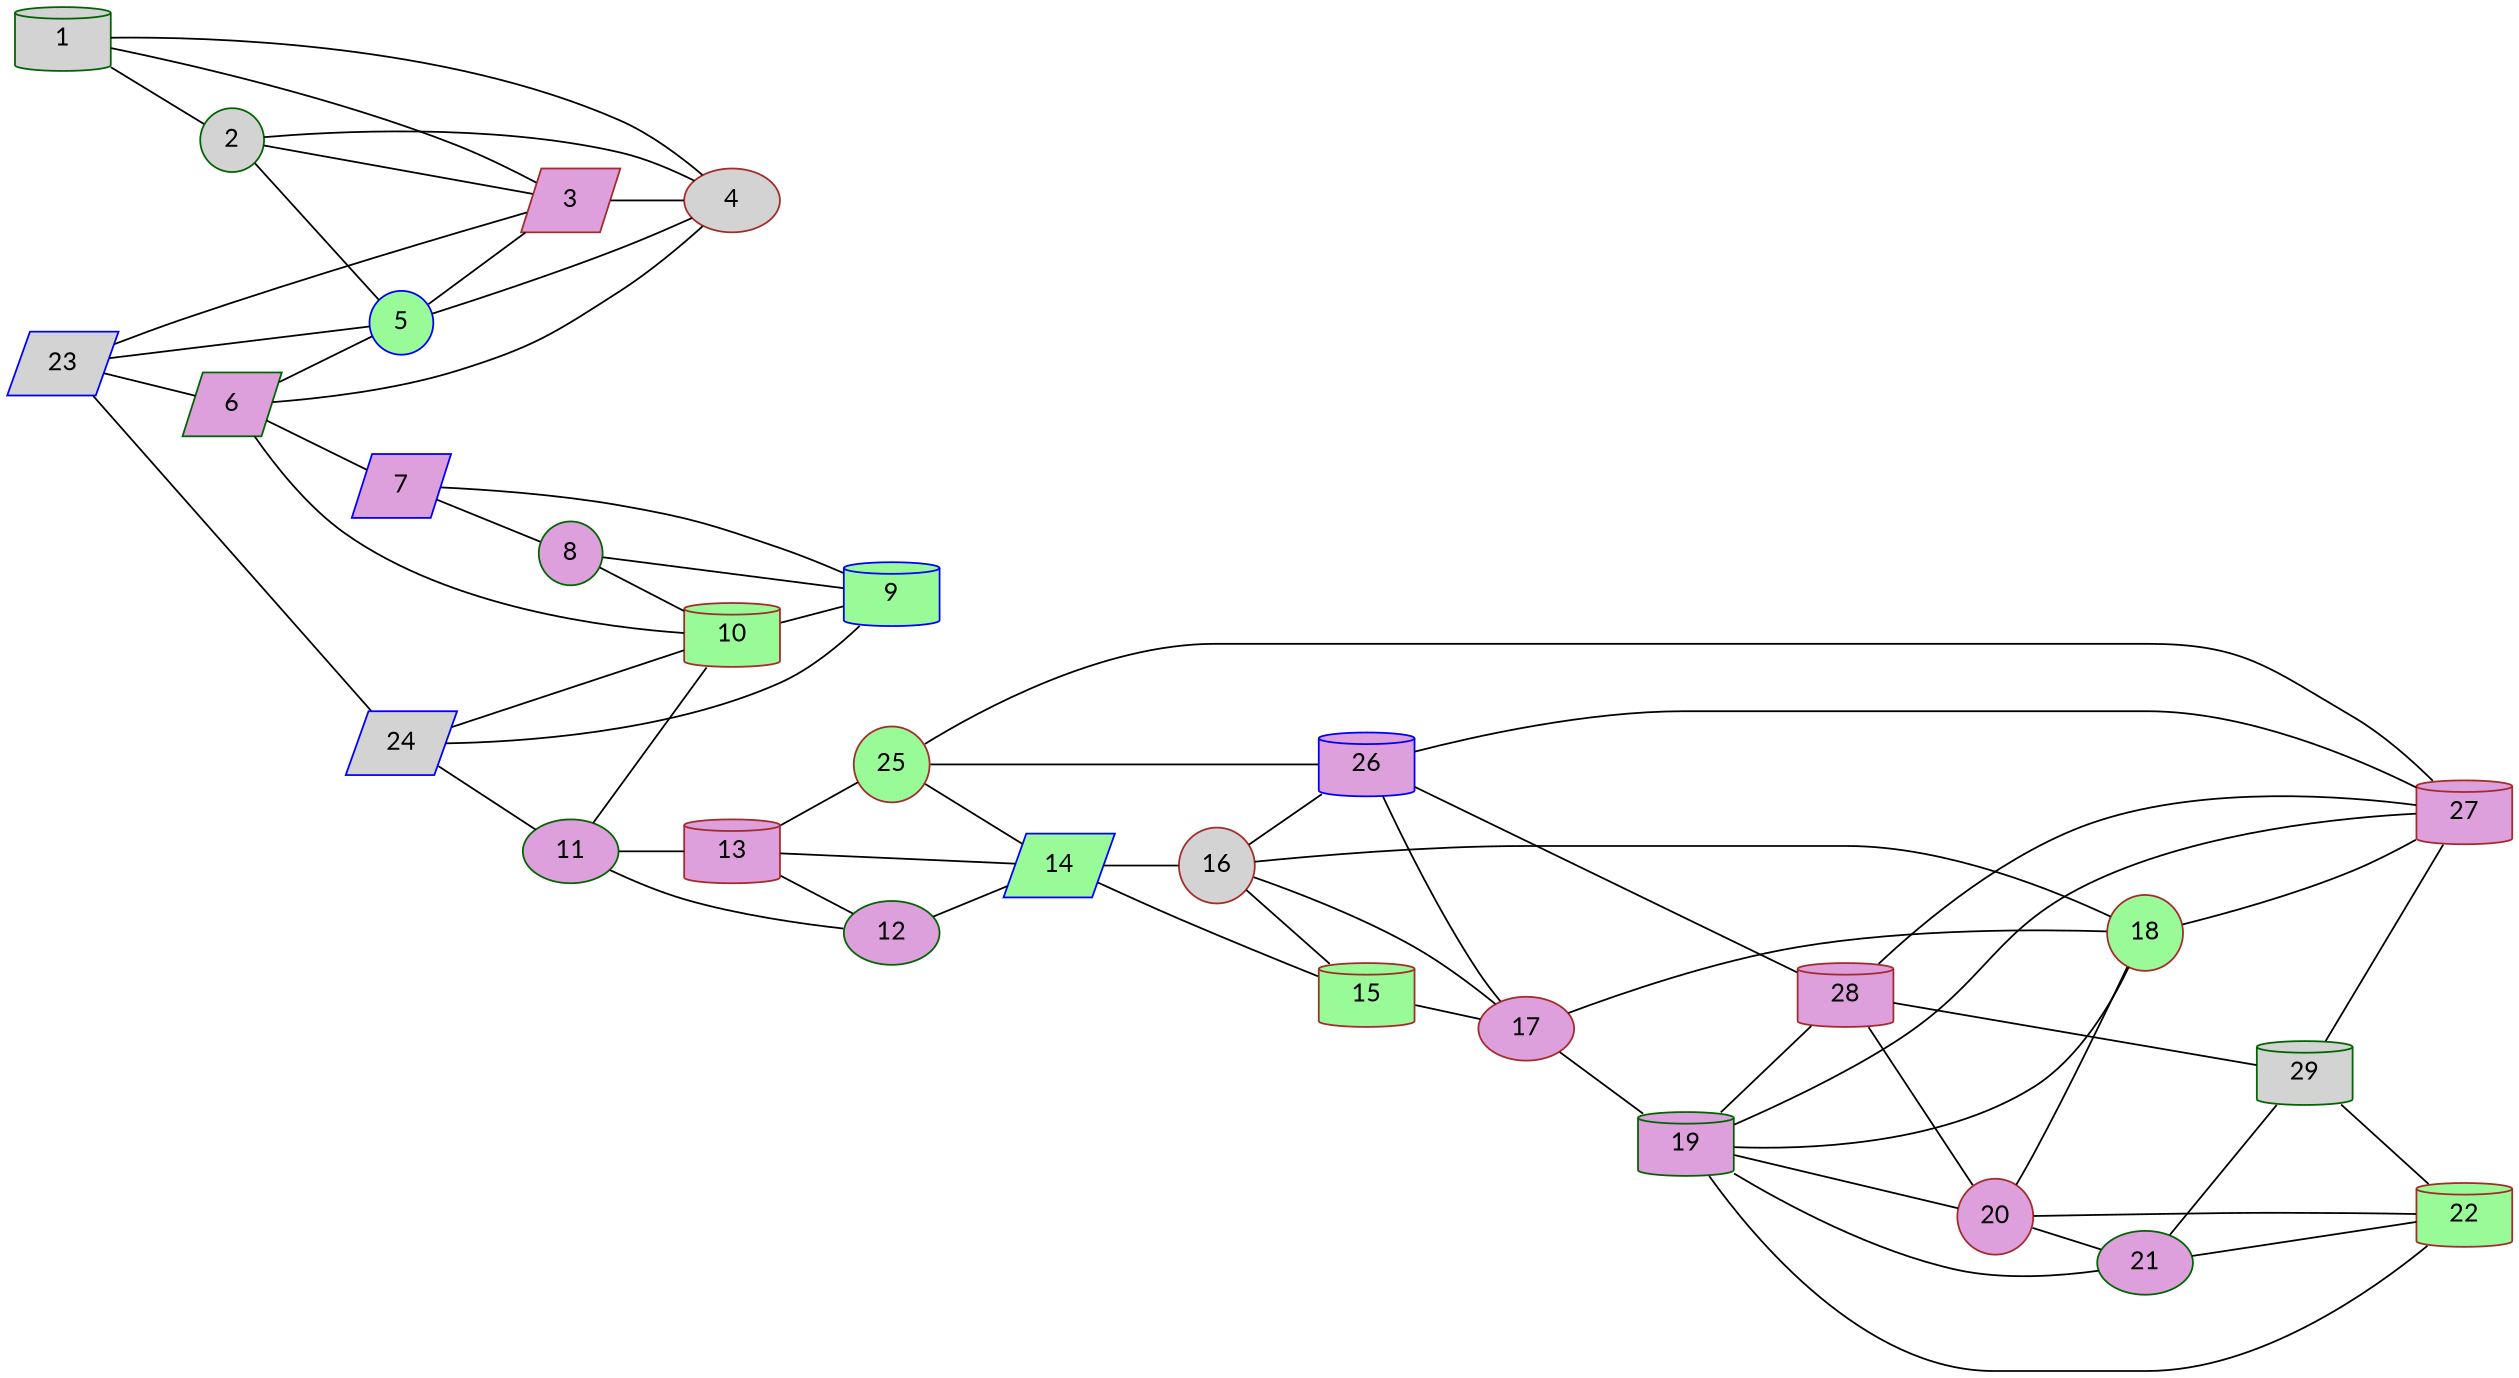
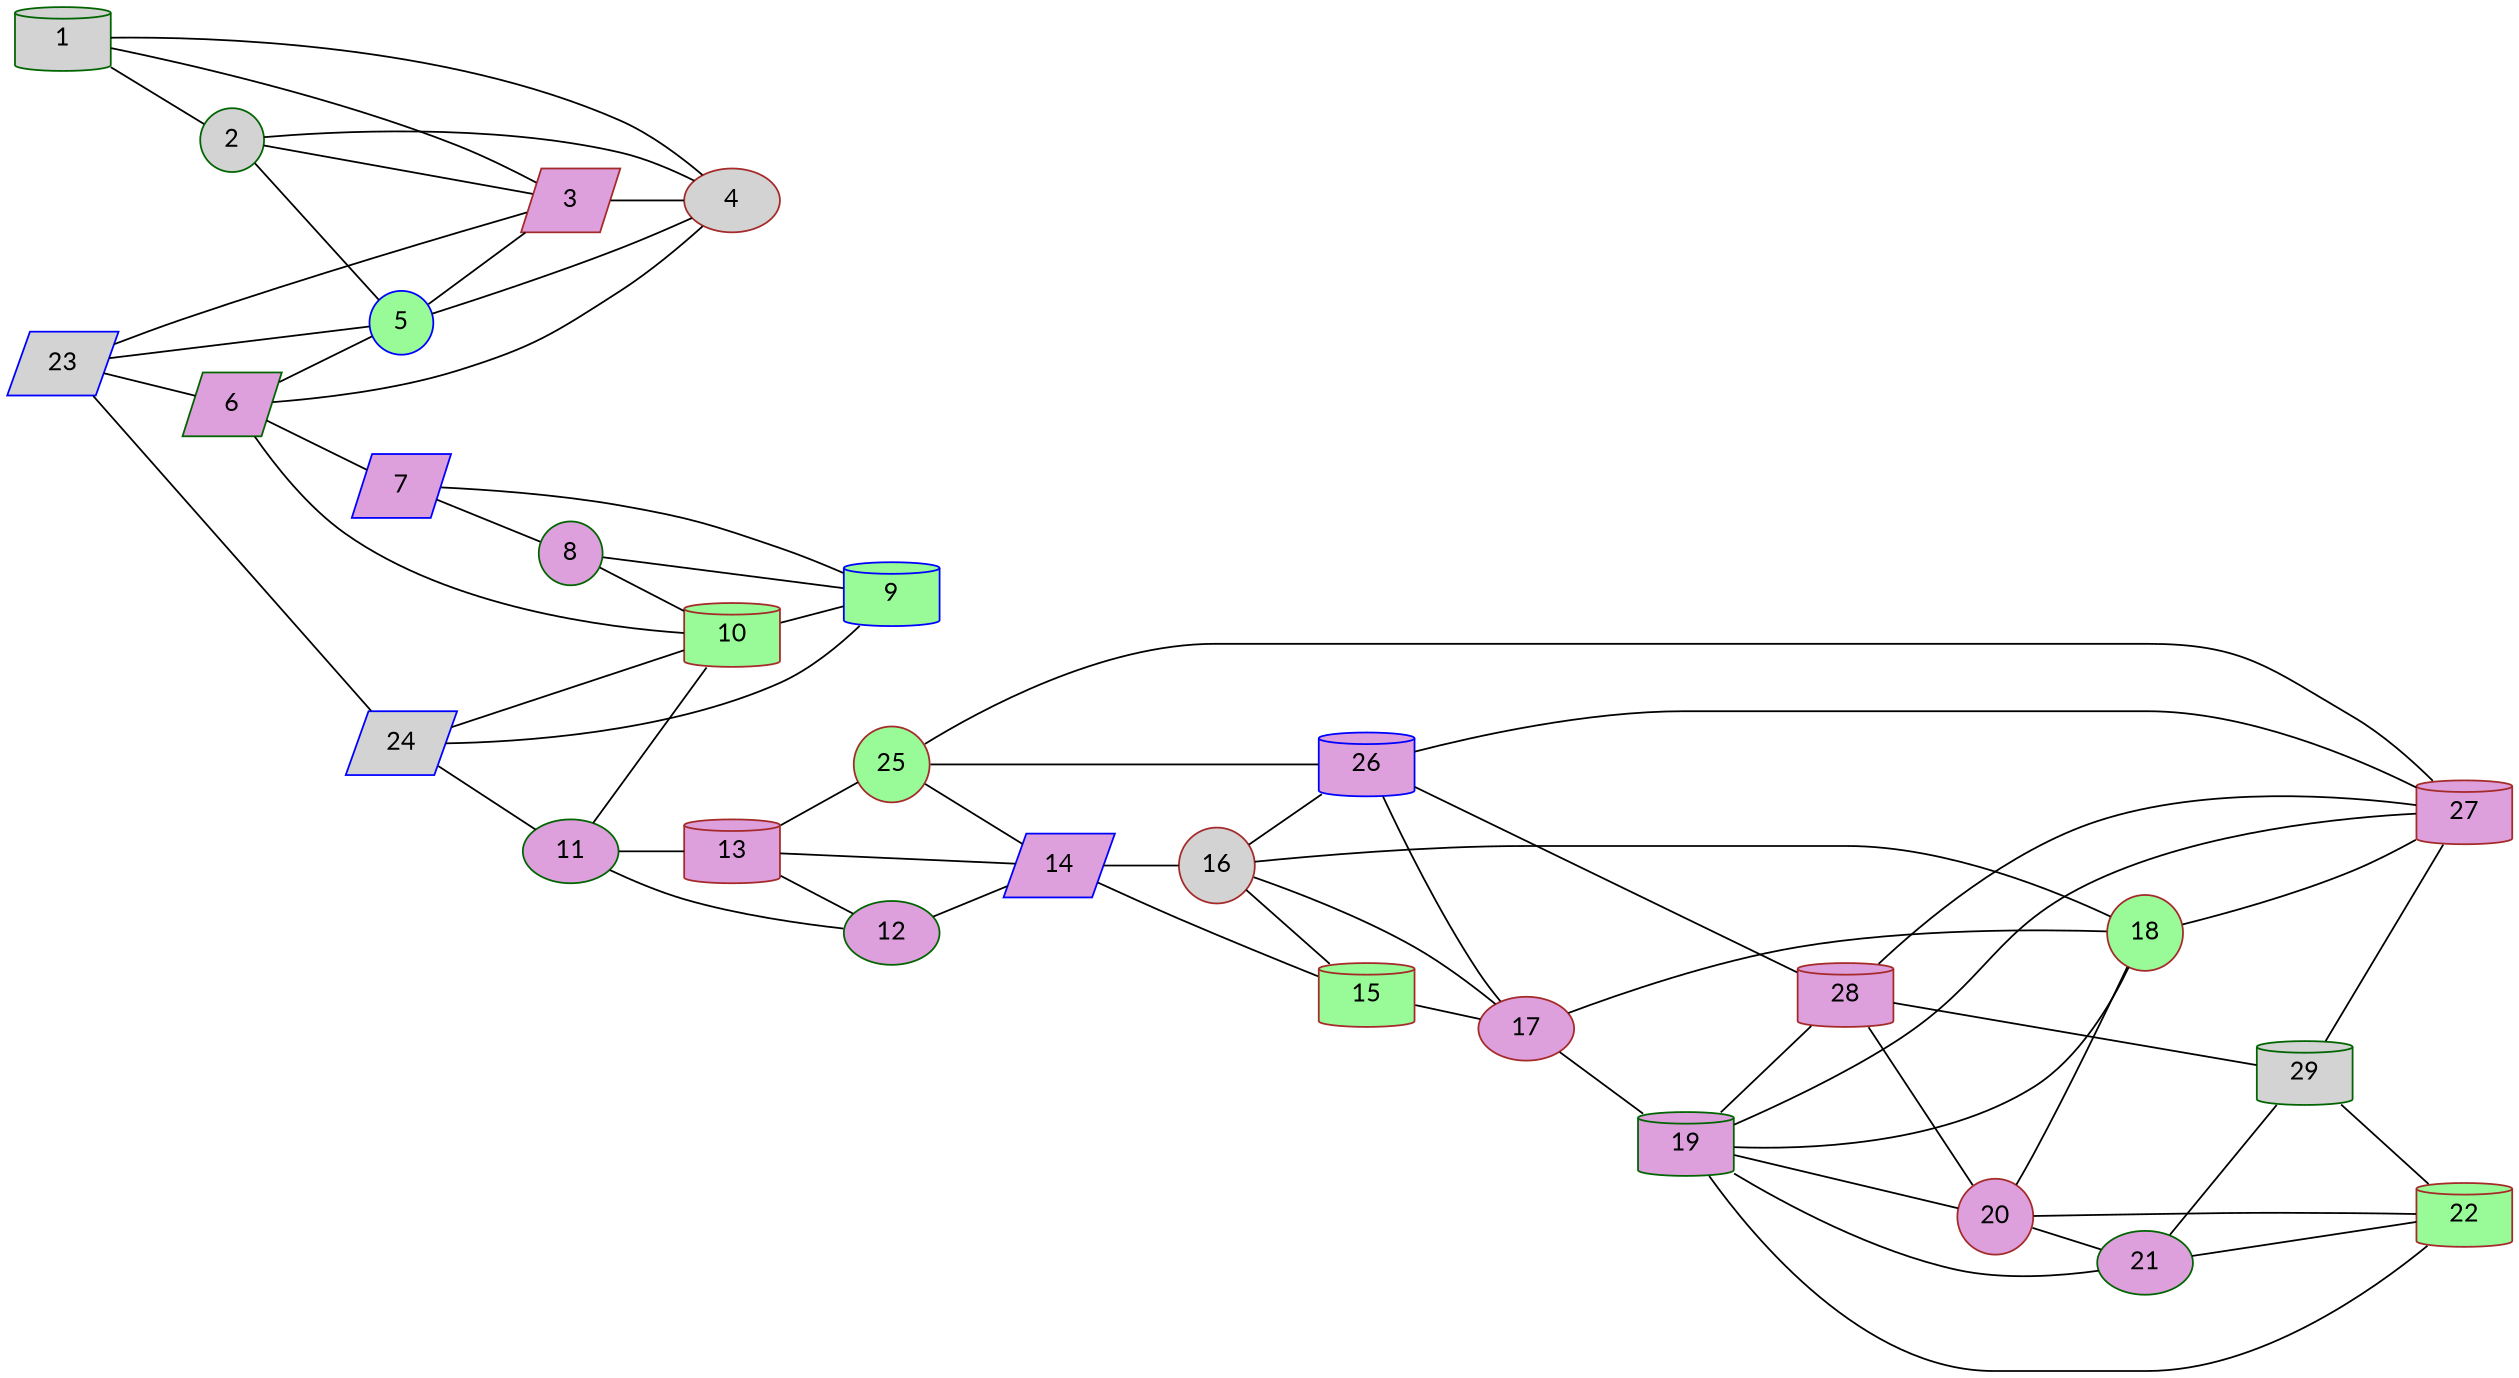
(1059, 866) -> (1059, 866)
